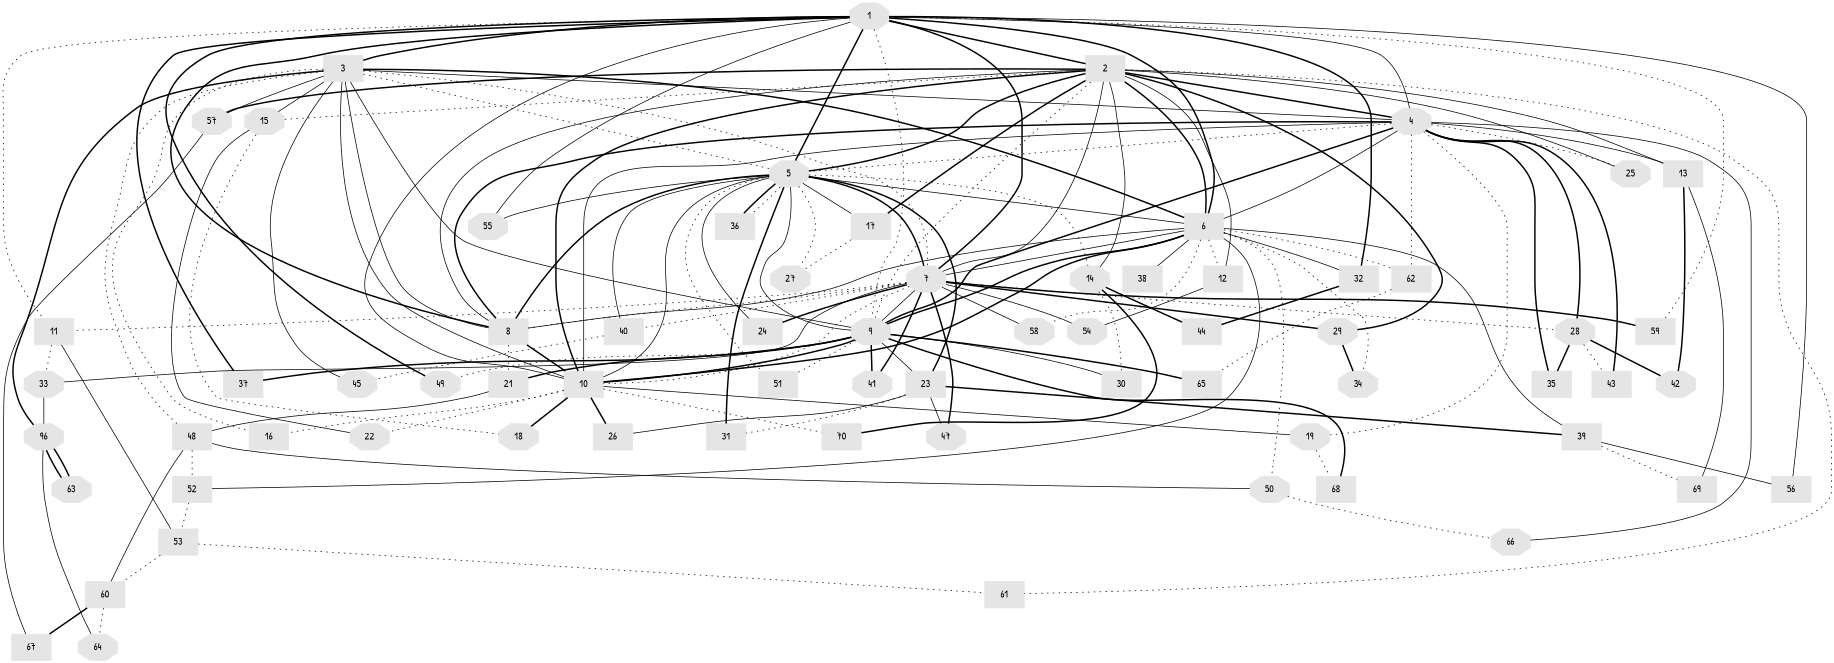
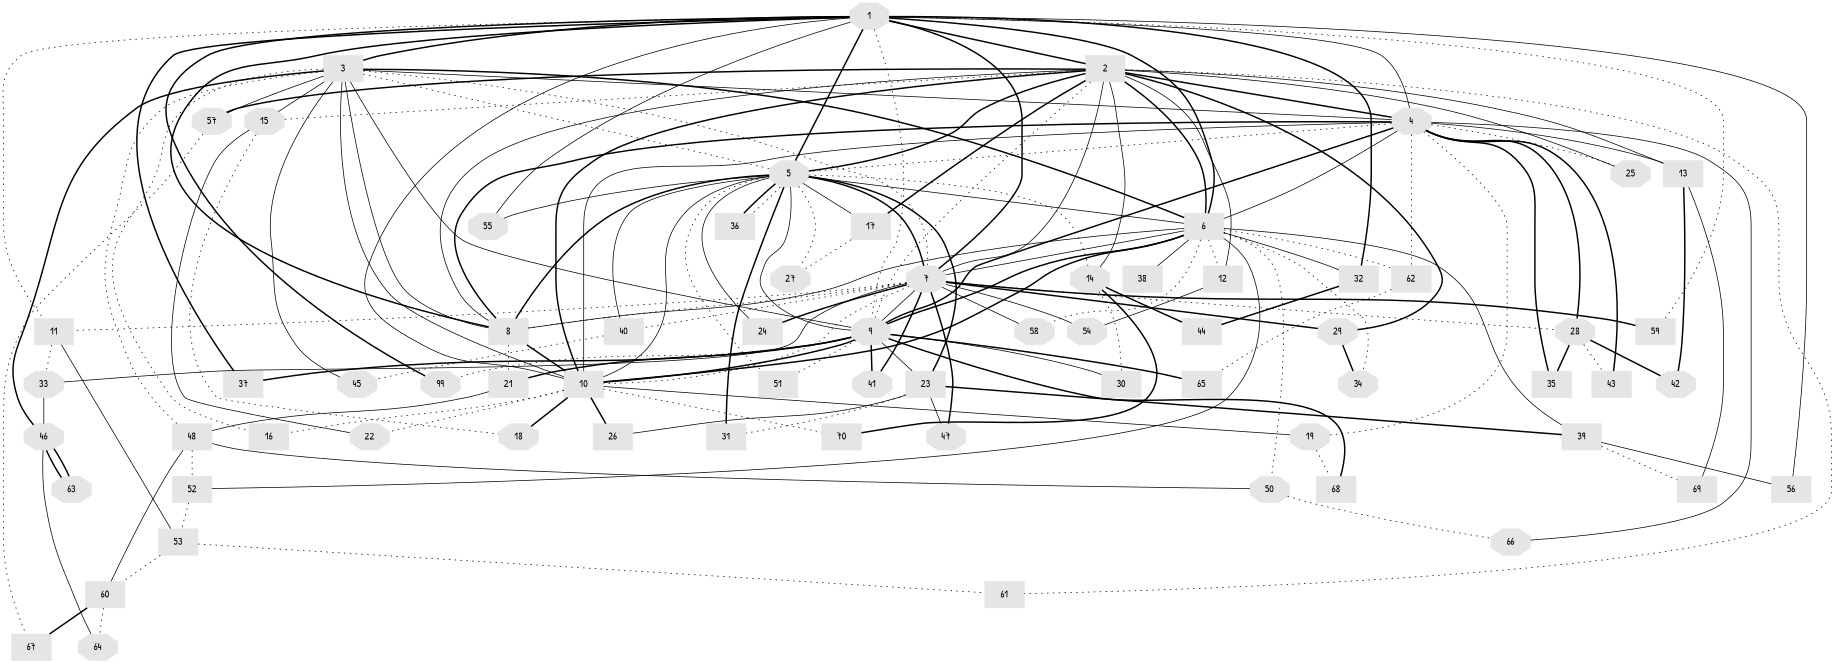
(9, 363) -> (9, 363)
(441, 384) -> (441, 384)
(44, 437) -> (44, 437)
